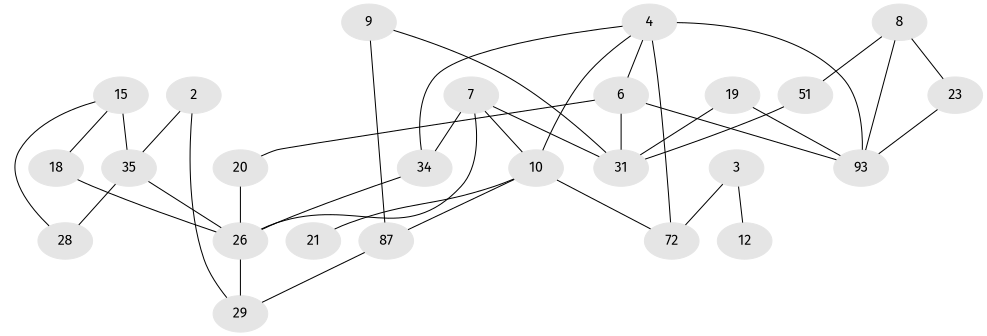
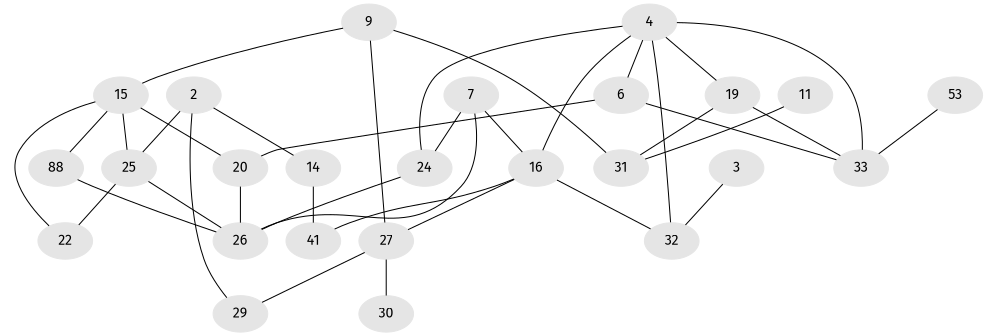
(900, 22) -> none
none -> (241, 51)
none -> (691, 59)
(805, 95) -> (805, 95)
(955, 95) -> (955, 95)
(544, 130) -> none
none -> (181, 132)
(621, 132) -> none
(56, 168) -> (56, 168)
(129, 168) -> (129, 168)
none -> (313, 168)
(425, 168) -> (425, 168)
(536, 168) -> (536, 168)
(861, 168) -> (861, 168)
(65, 241) -> (65, 241)
(313, 241) -> (313, 241)
(386, 241) -> (386, 241)
(672, 241) -> (672, 241)
(745, 241) -> none
(240, 278) -> none
none -> (386, 314)
